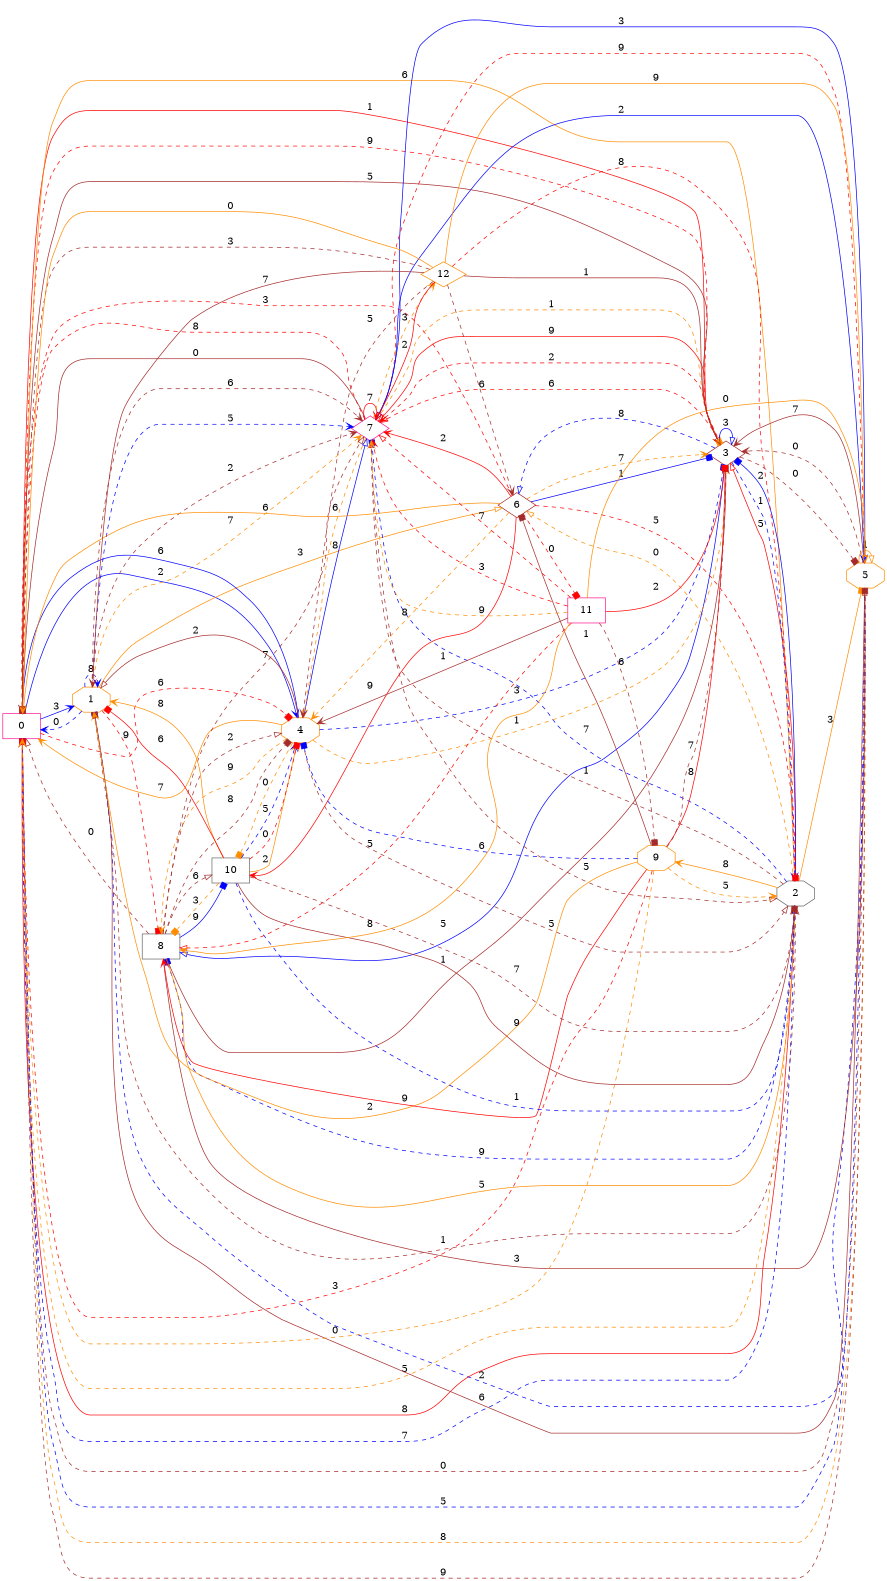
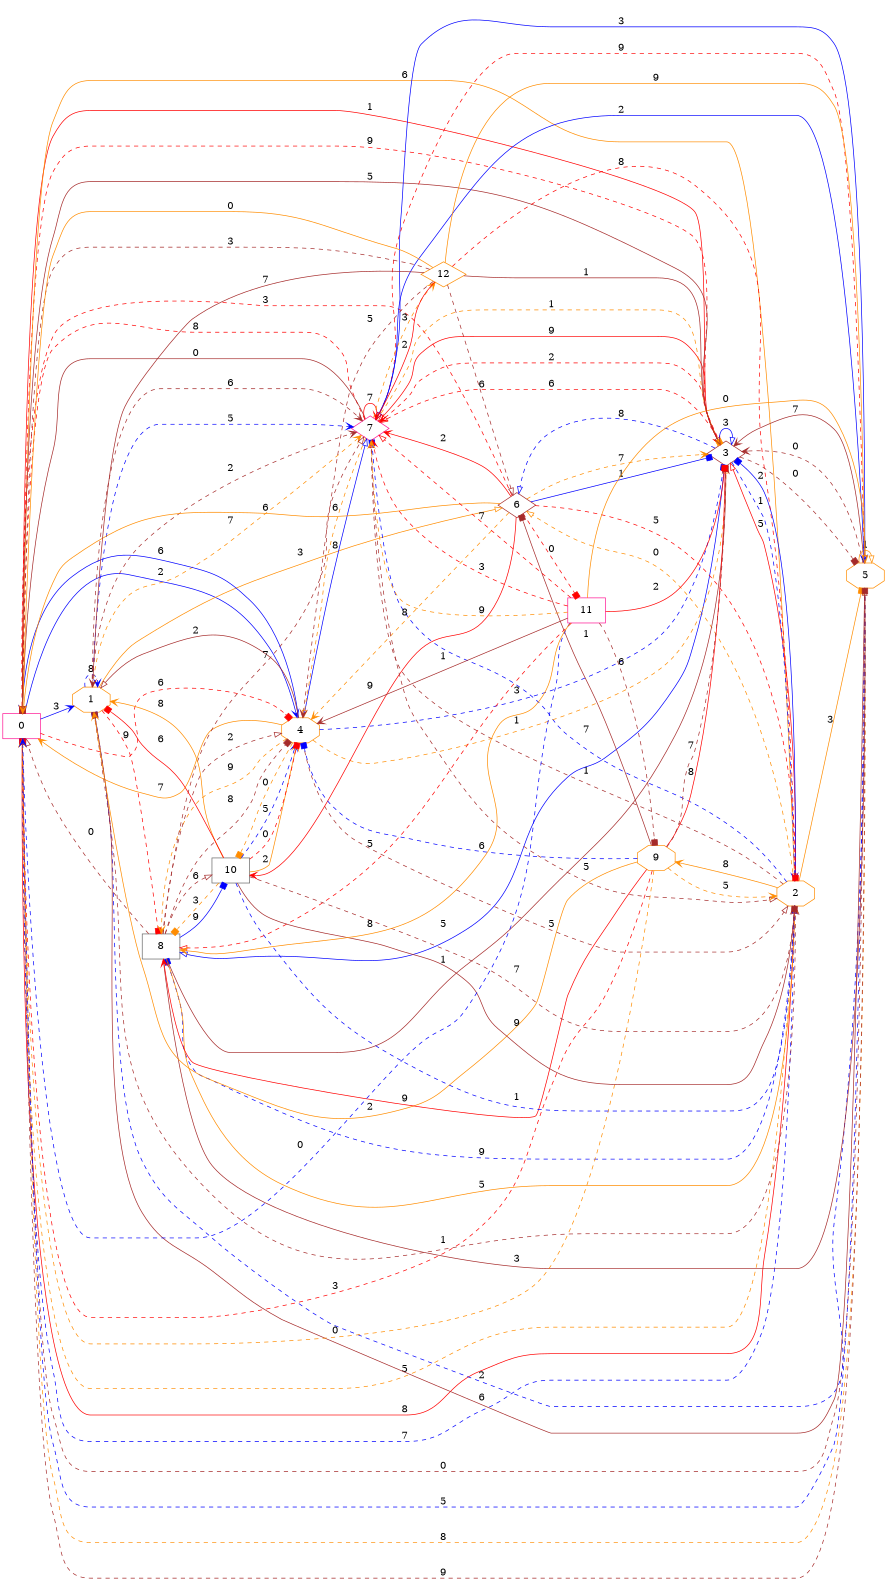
(478, 382) -> (478, 382)
(67, 724) -> (290, 1180)
(796, 893) -> (796, 893)
